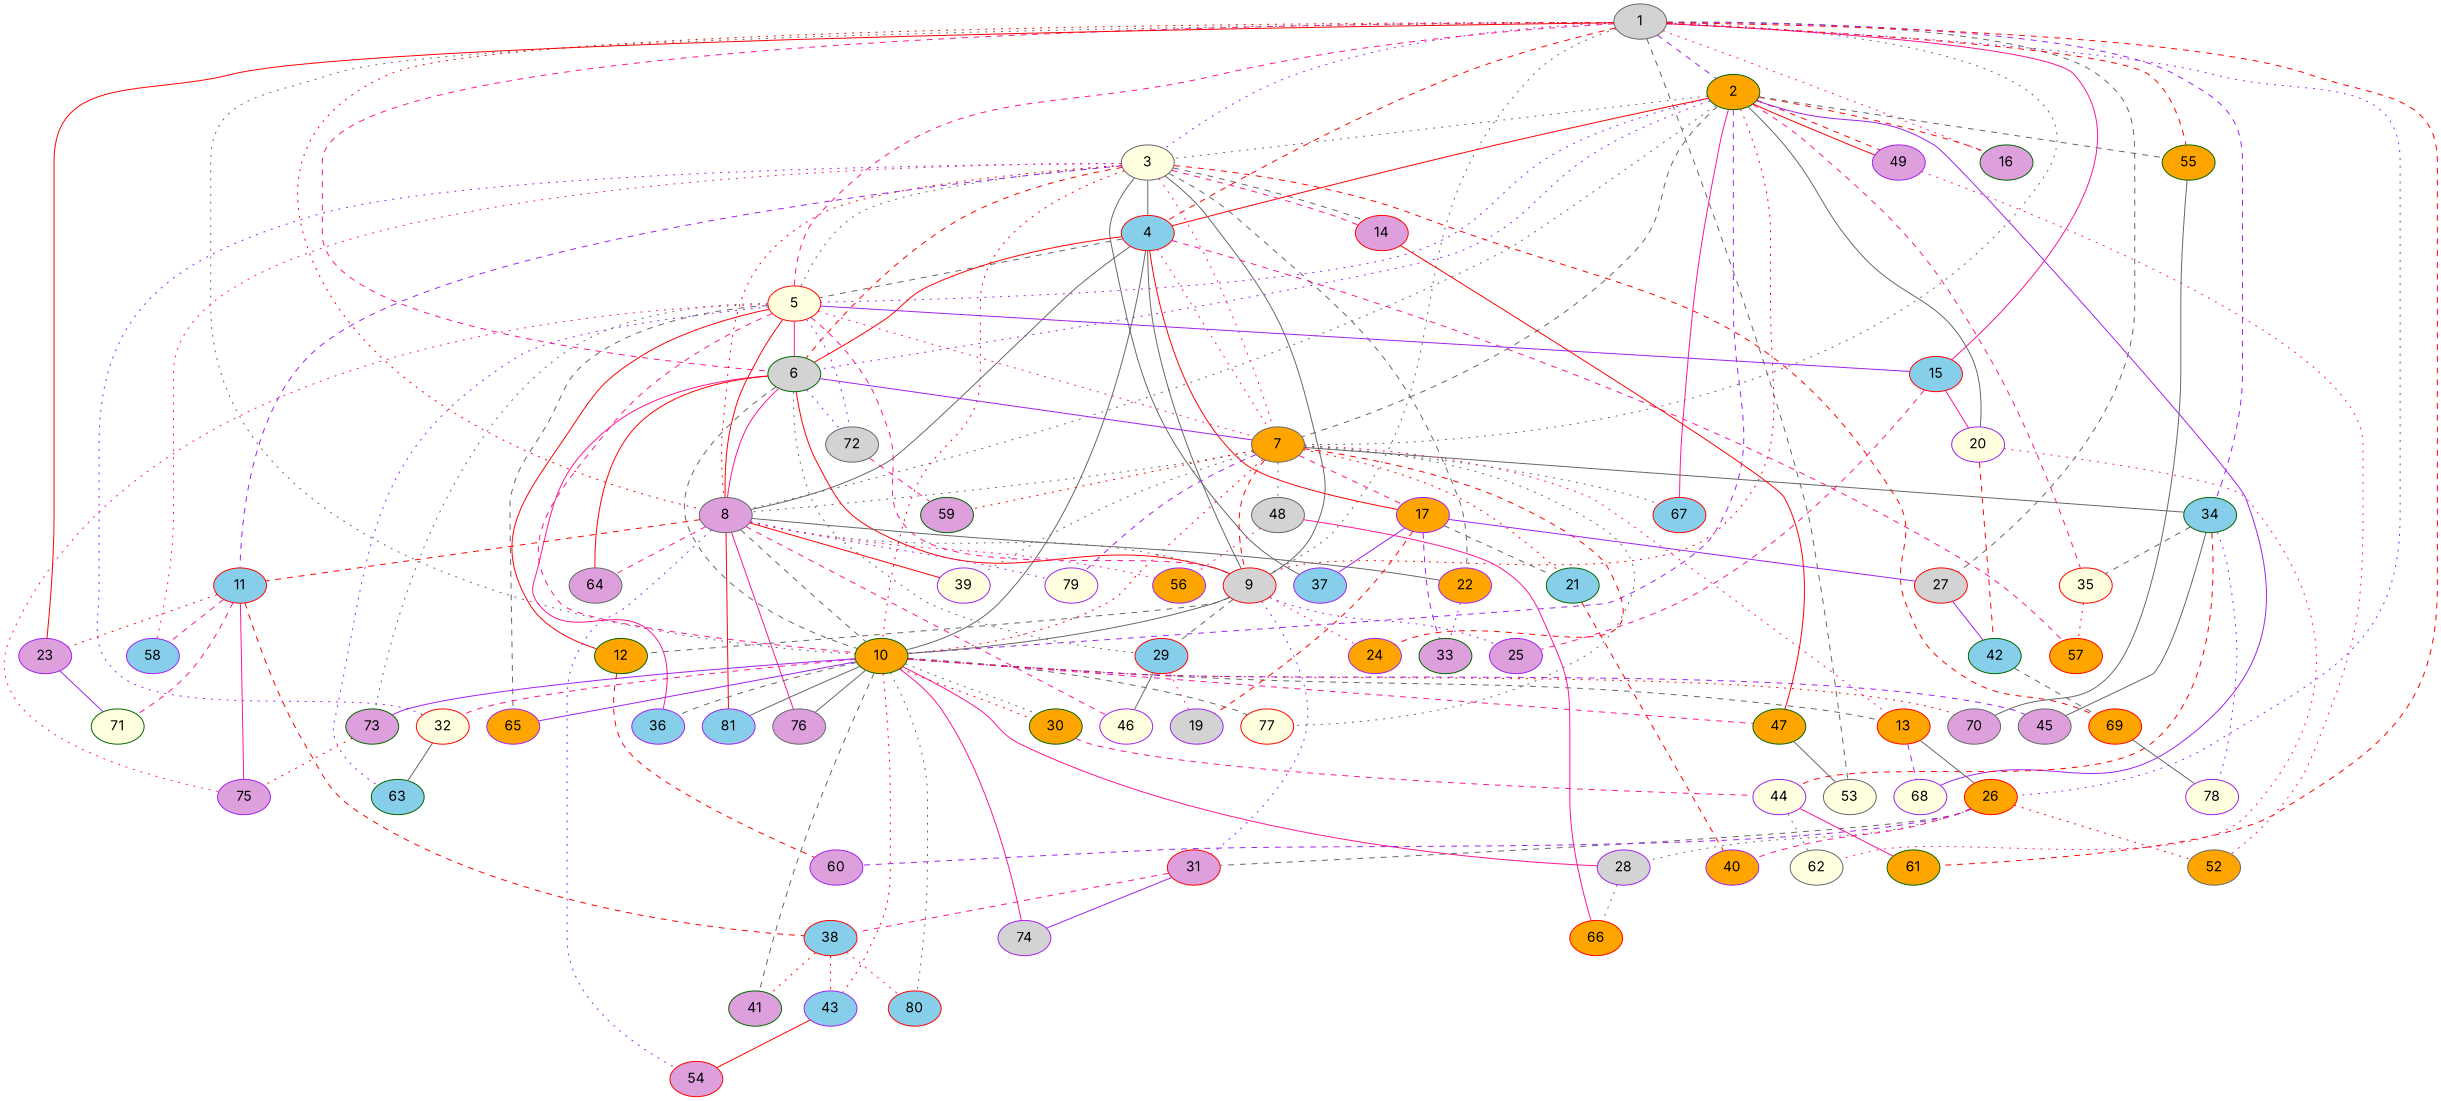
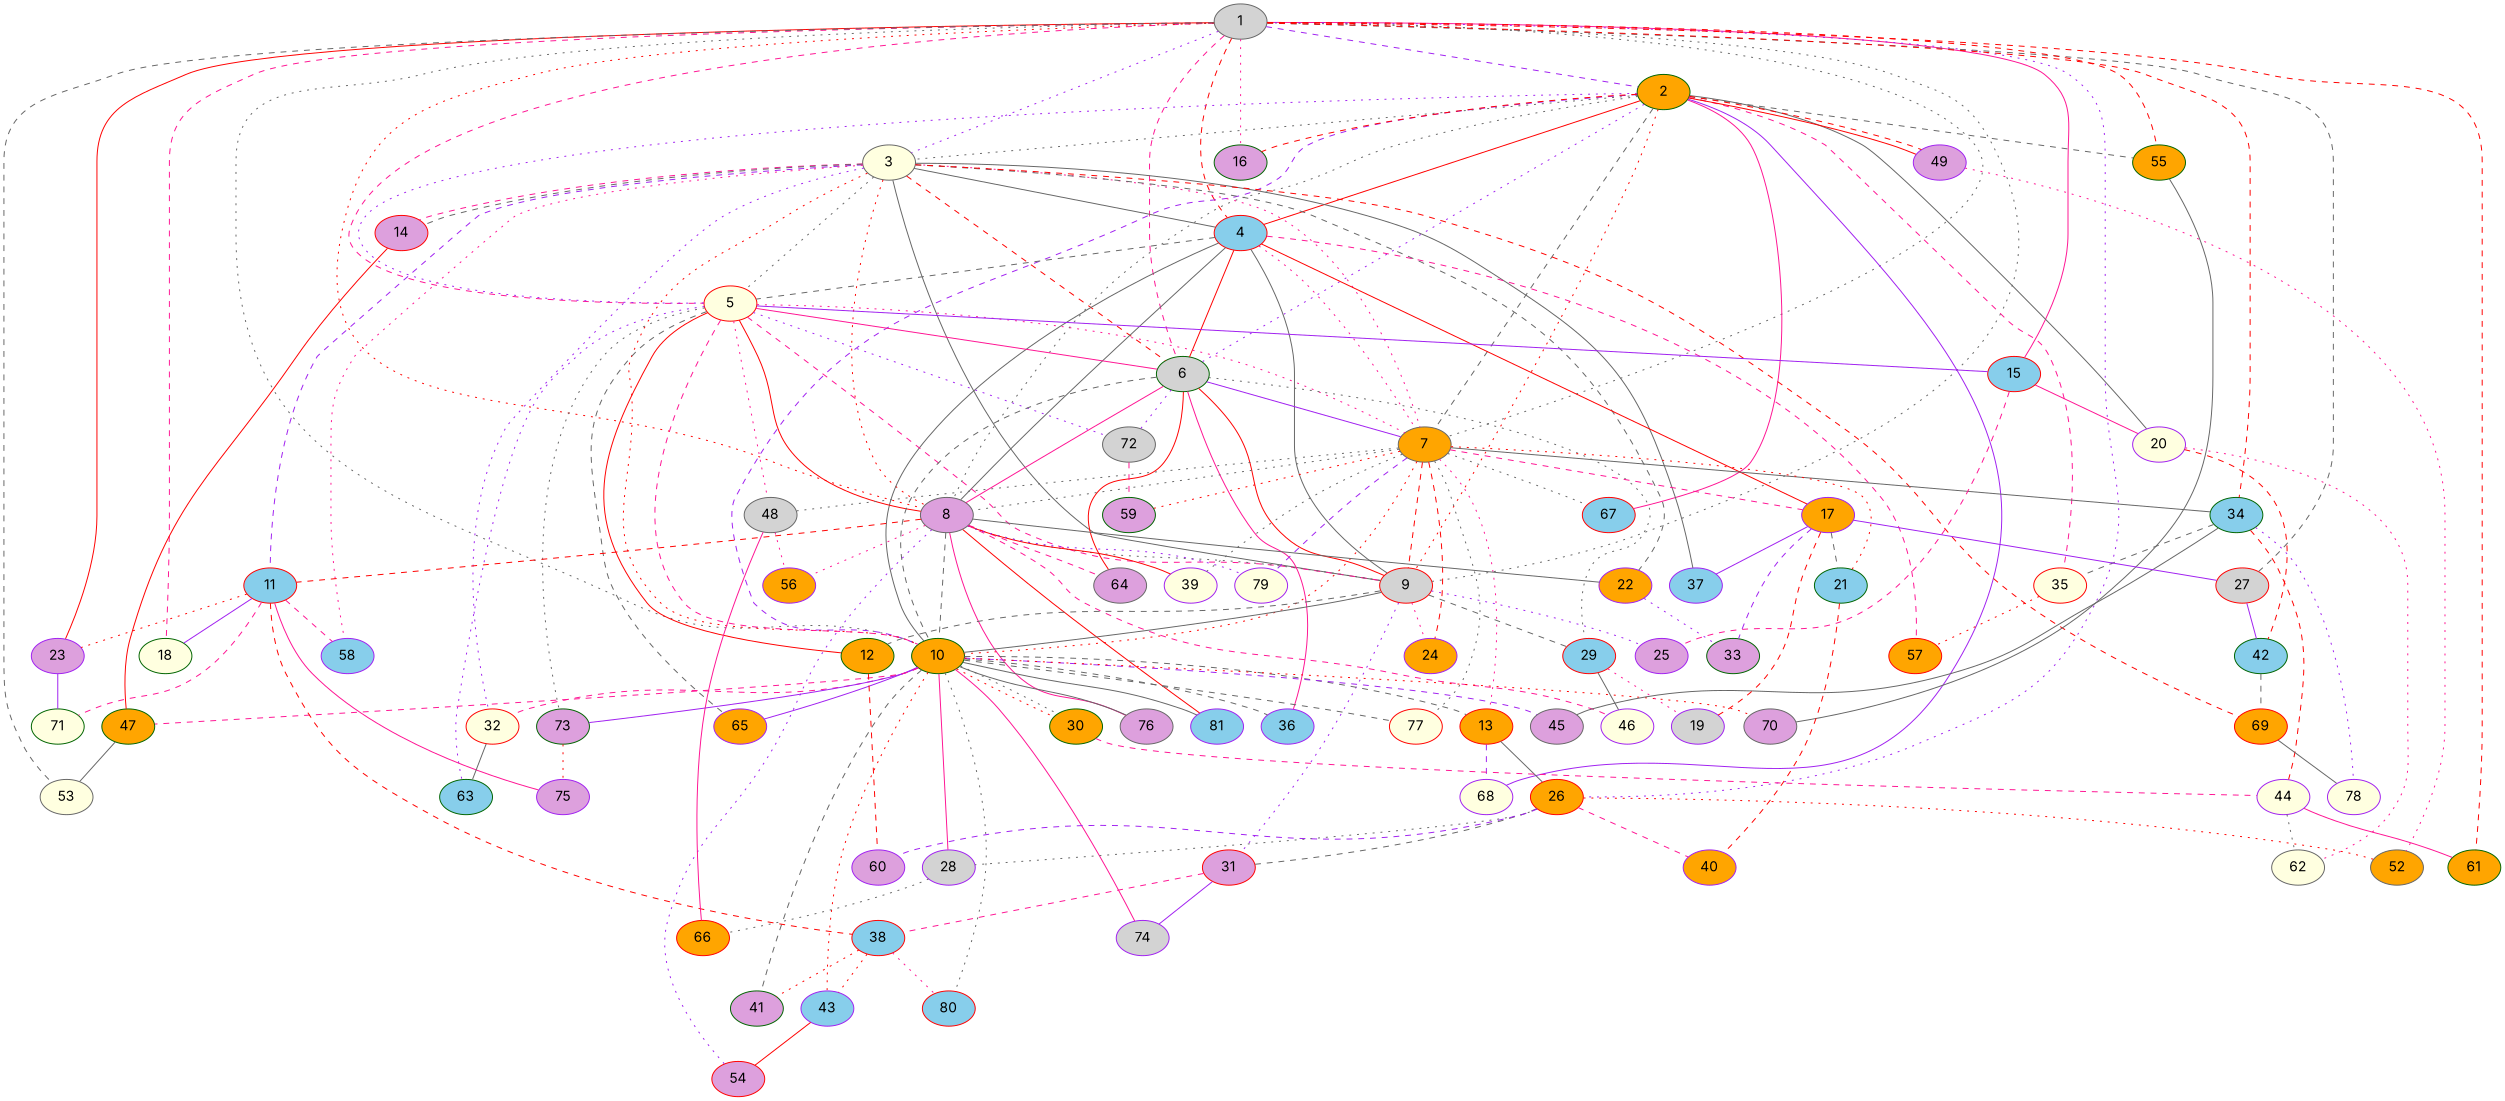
(2171, 73) -> (2152, 77)
(209, 435) -> (751, 409)
none -> (165, 656)
